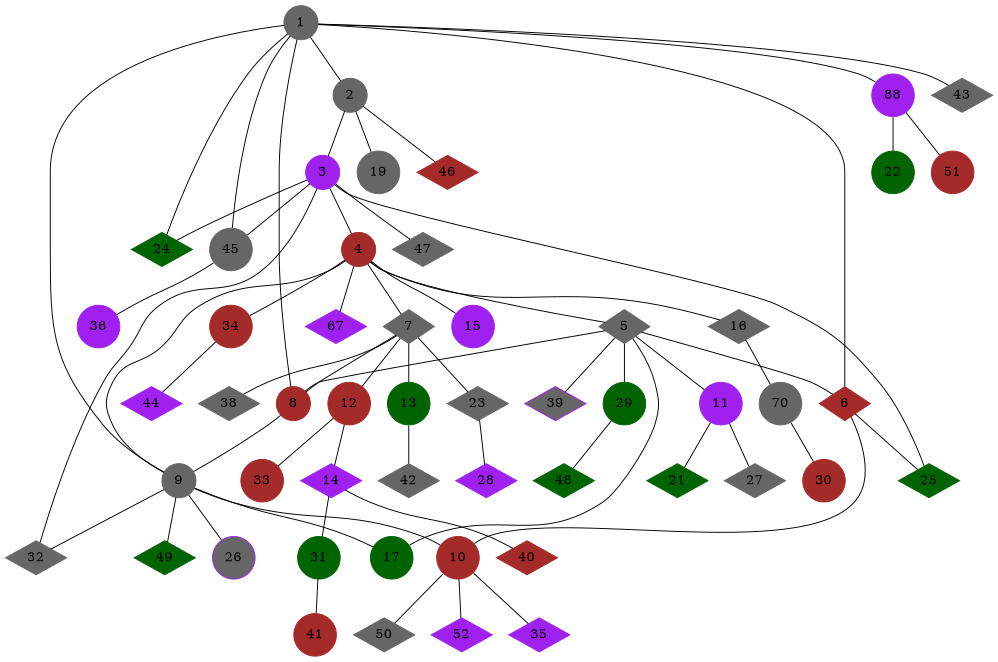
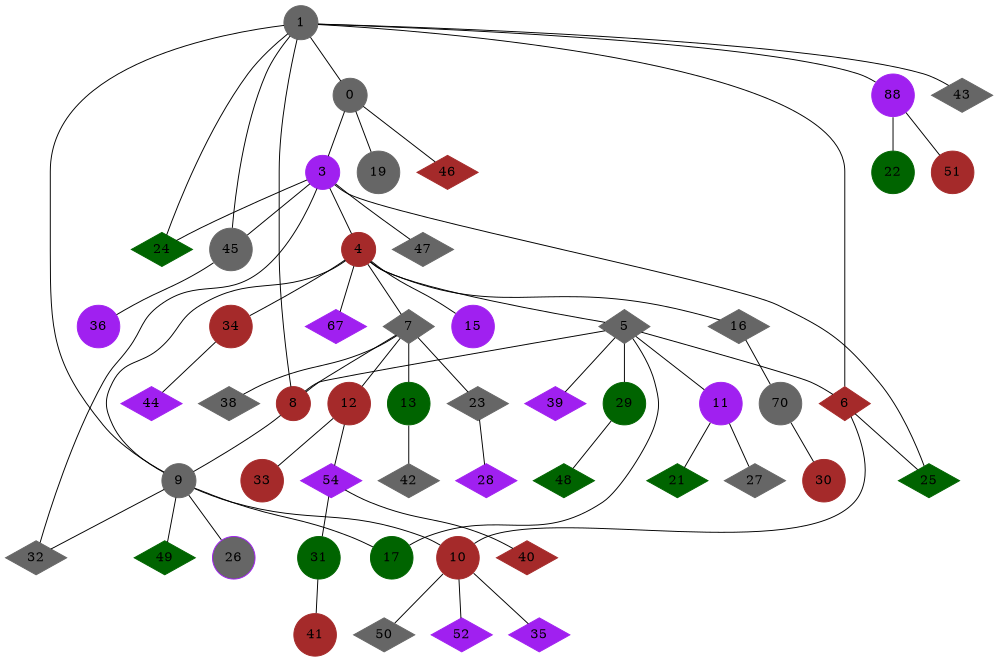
(350, 95) -> (350, 95)
(555, 404) -> (555, 404)
(331, 481) -> (331, 481)
